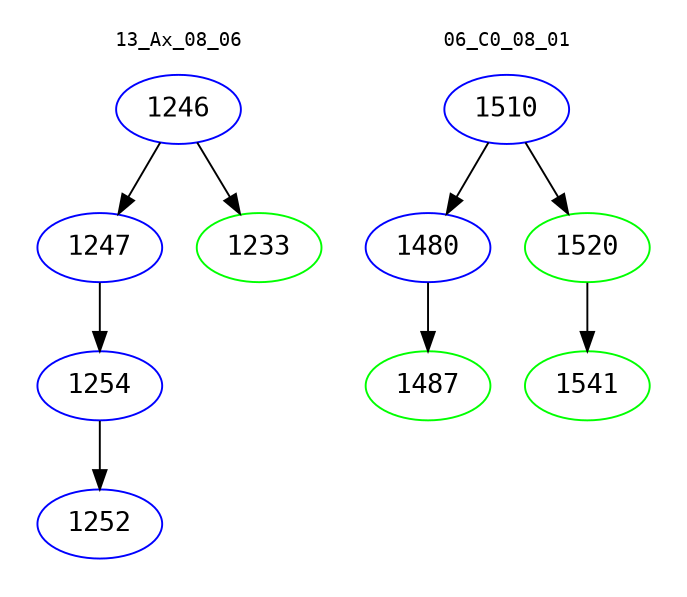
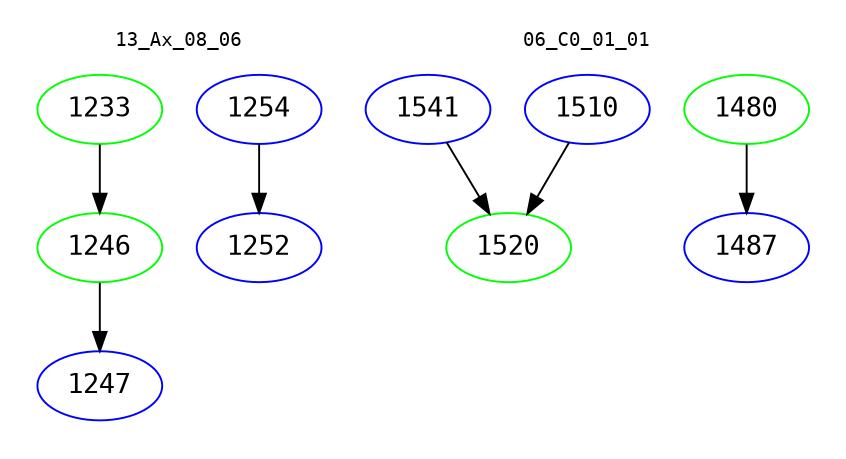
(508, 41) -> (587, 41)
(179, 109) -> (100, 248)
(214, 170) -> (100, 169)
(472, 170) -> none
(428, 248) -> (747, 109)
(100, 307) -> none
(587, 307) -> (463, 170)
(428, 386) -> (747, 248)
(587, 386) -> (428, 109)
